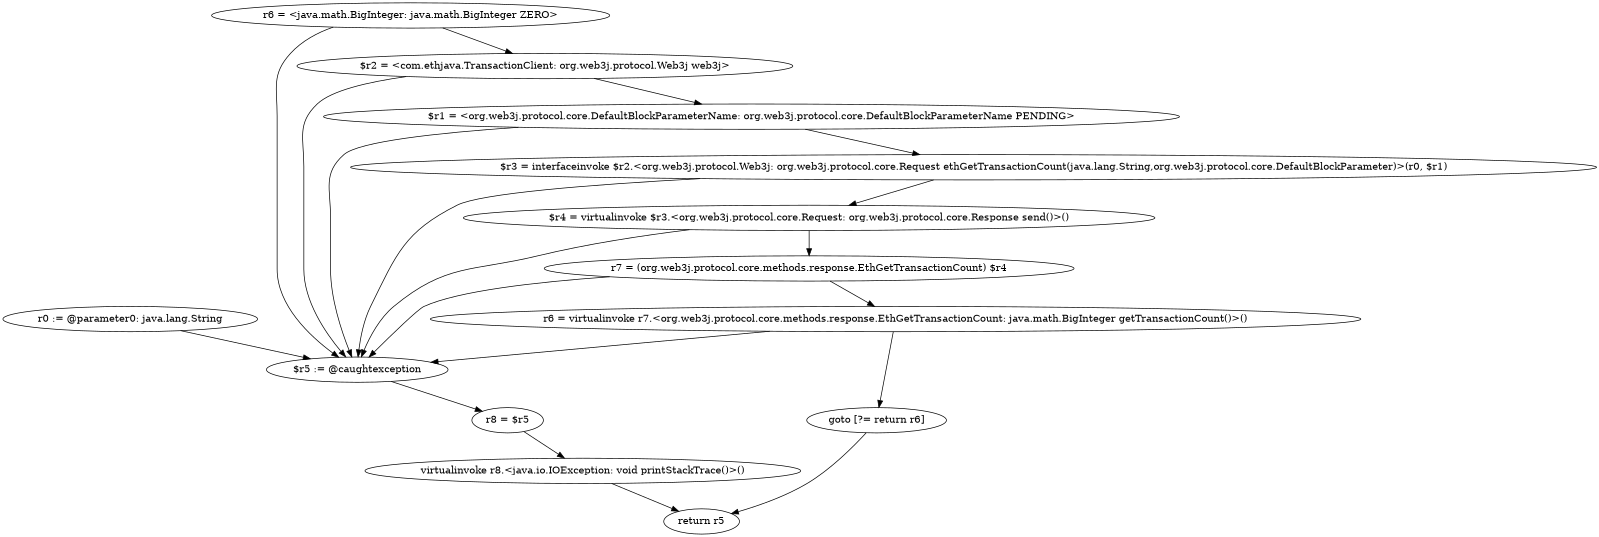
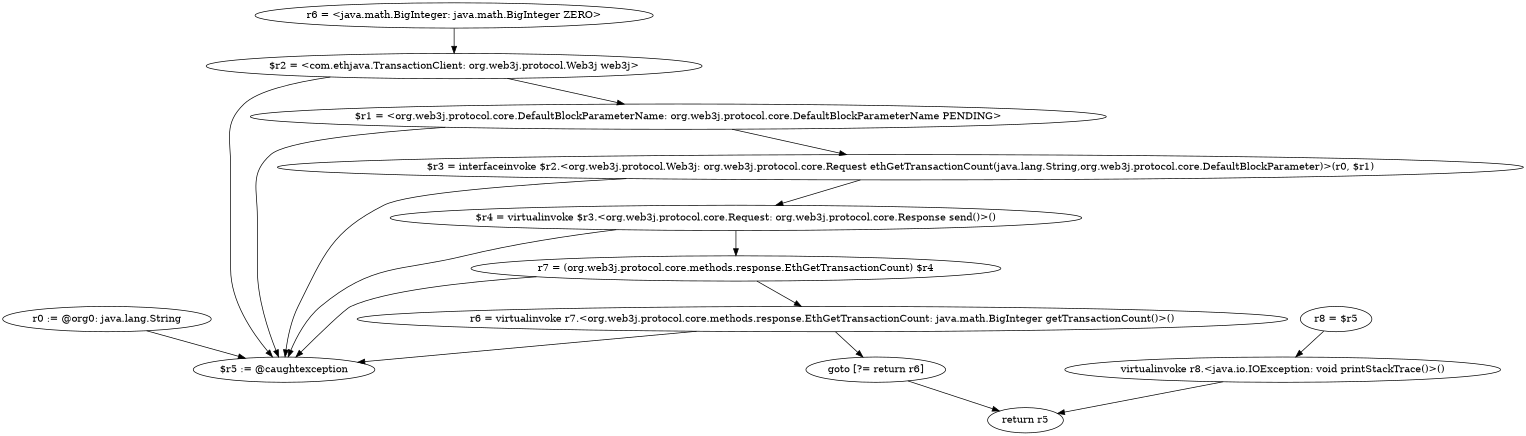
(277, 186) -> none
(130, 319) -> (107, 319)
(433, 395) -> none
